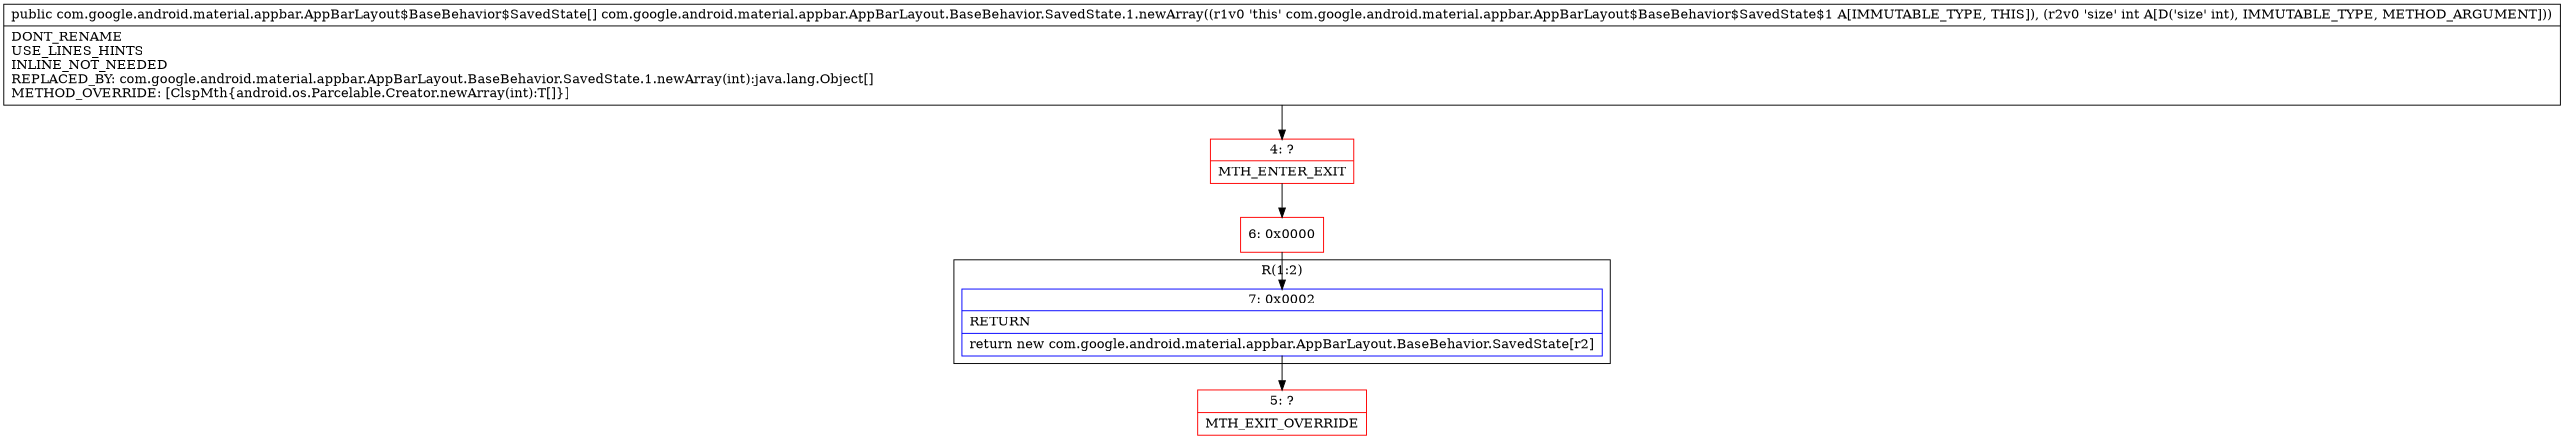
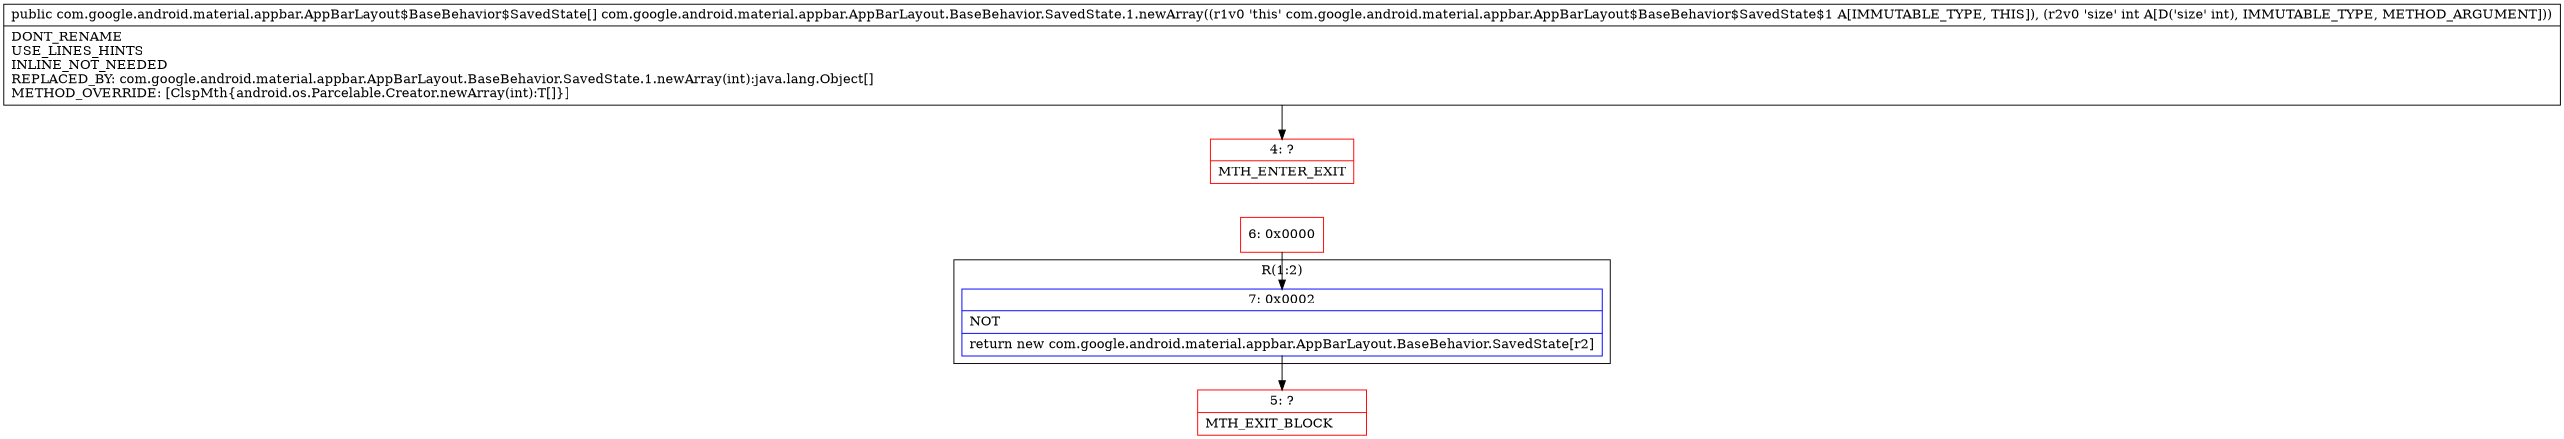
(1282, 196) -> none
(1000, 322) -> (985, 322)
(1282, 423) -> (1269, 423)
